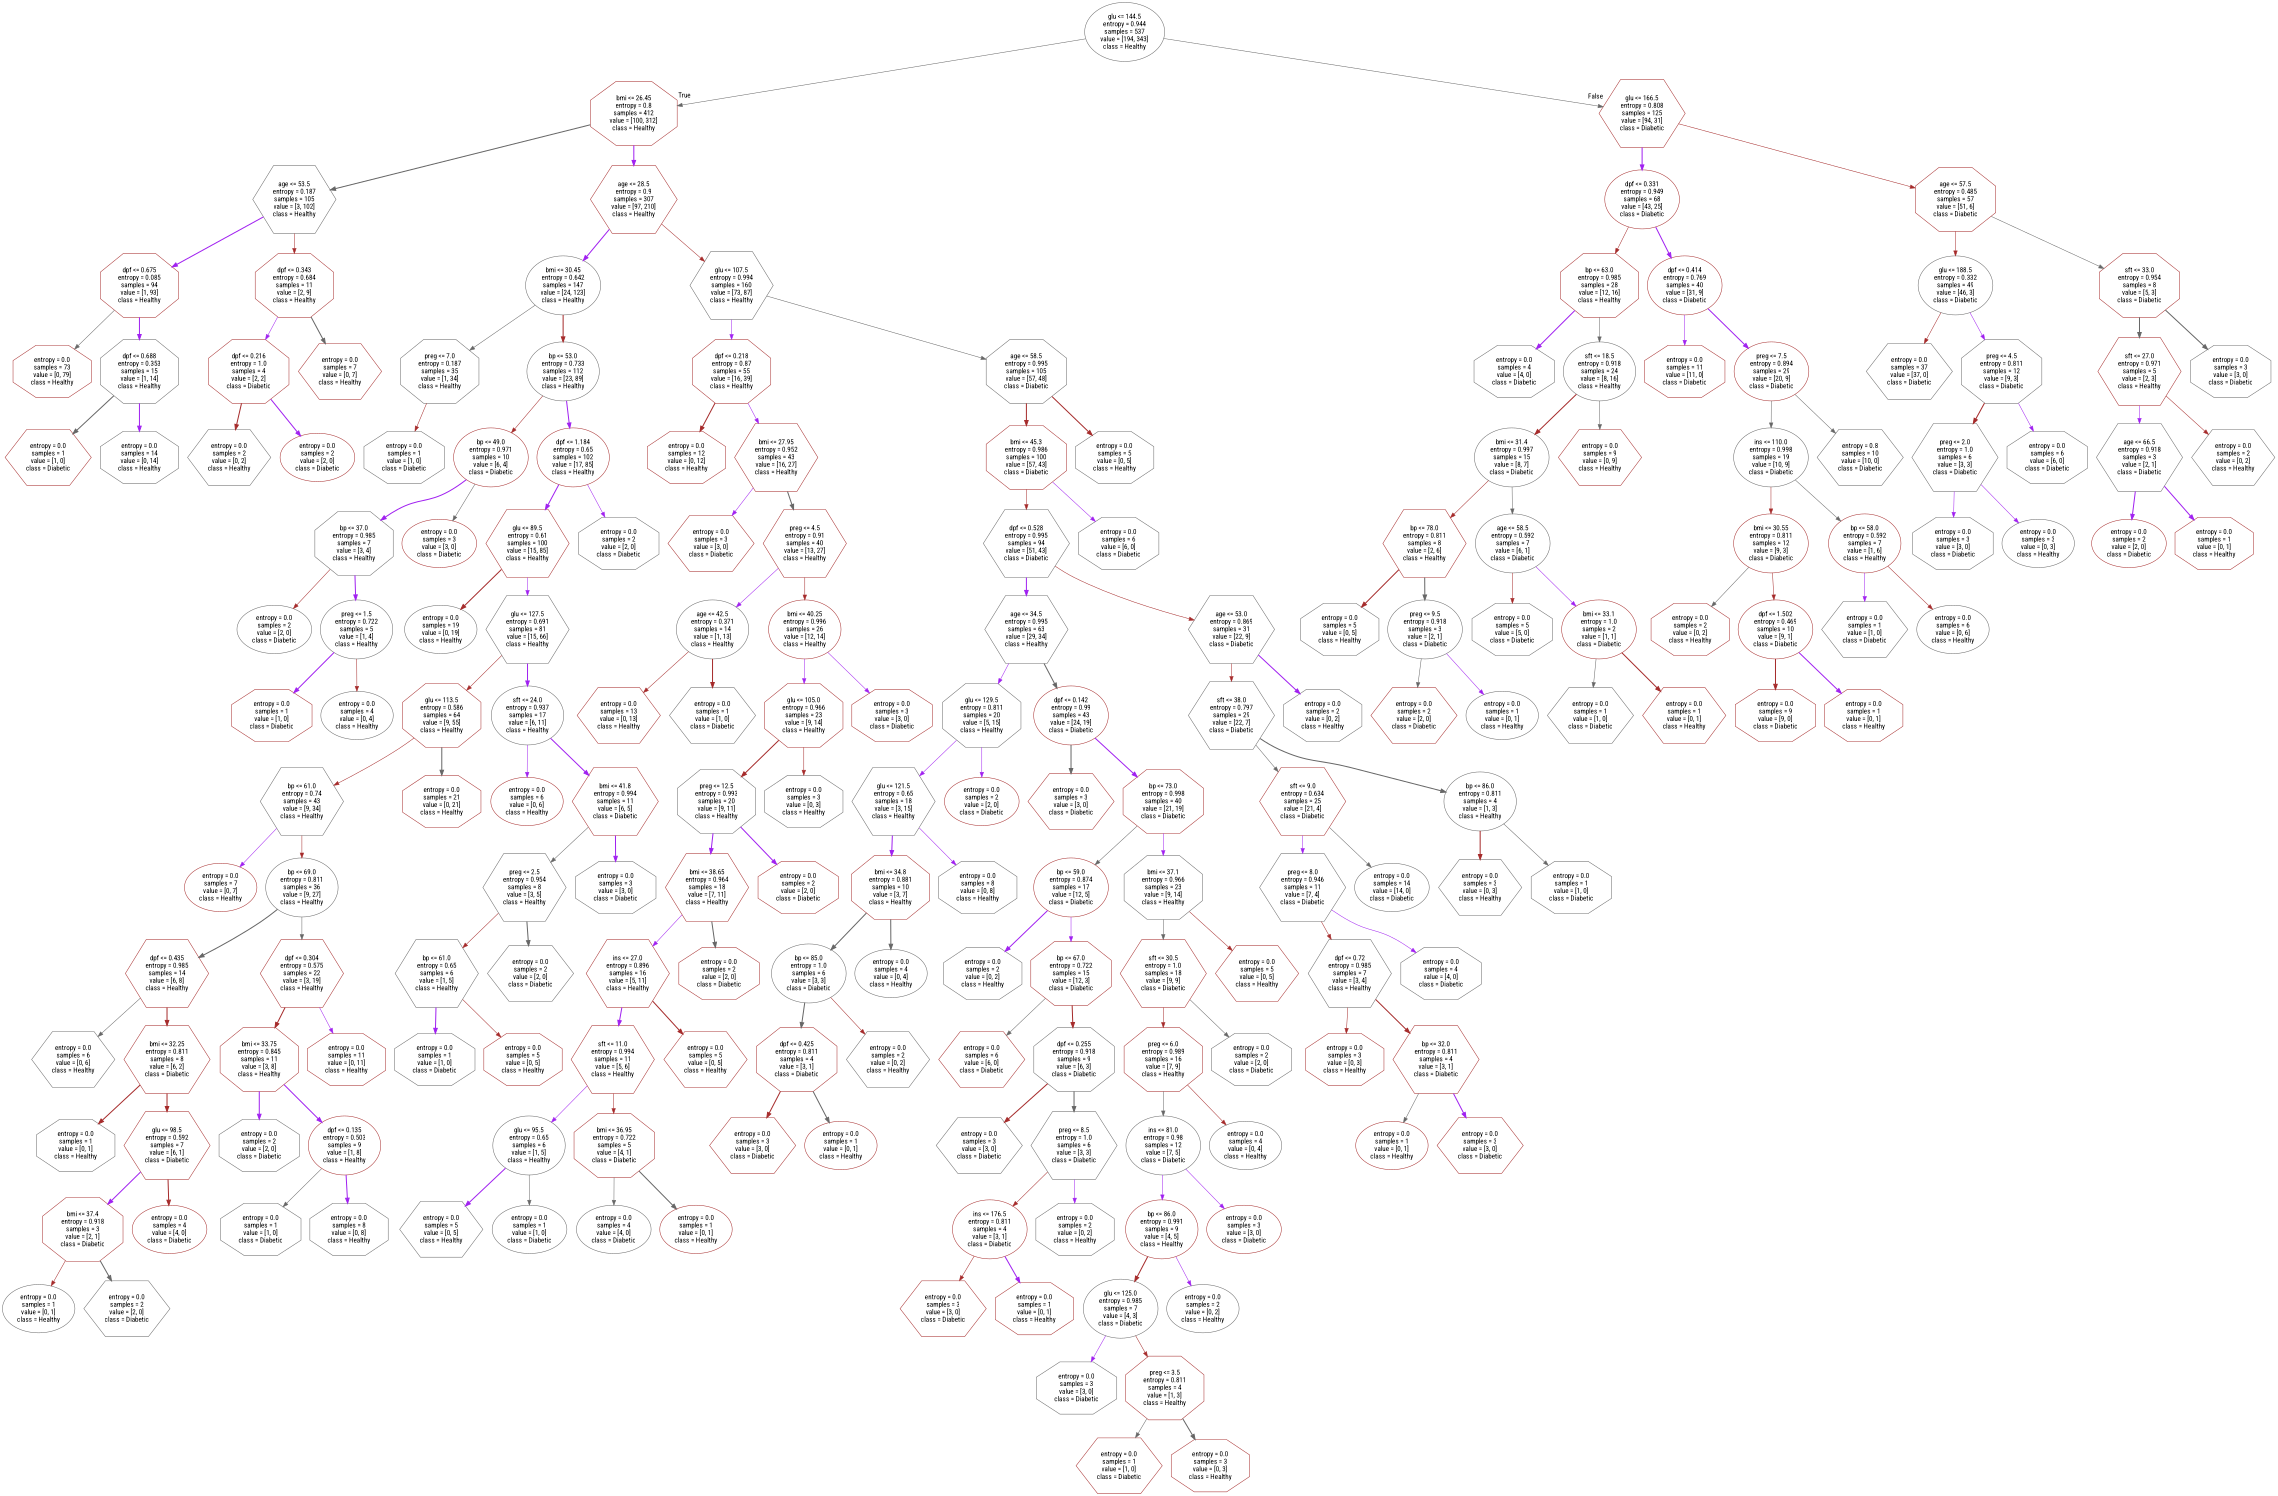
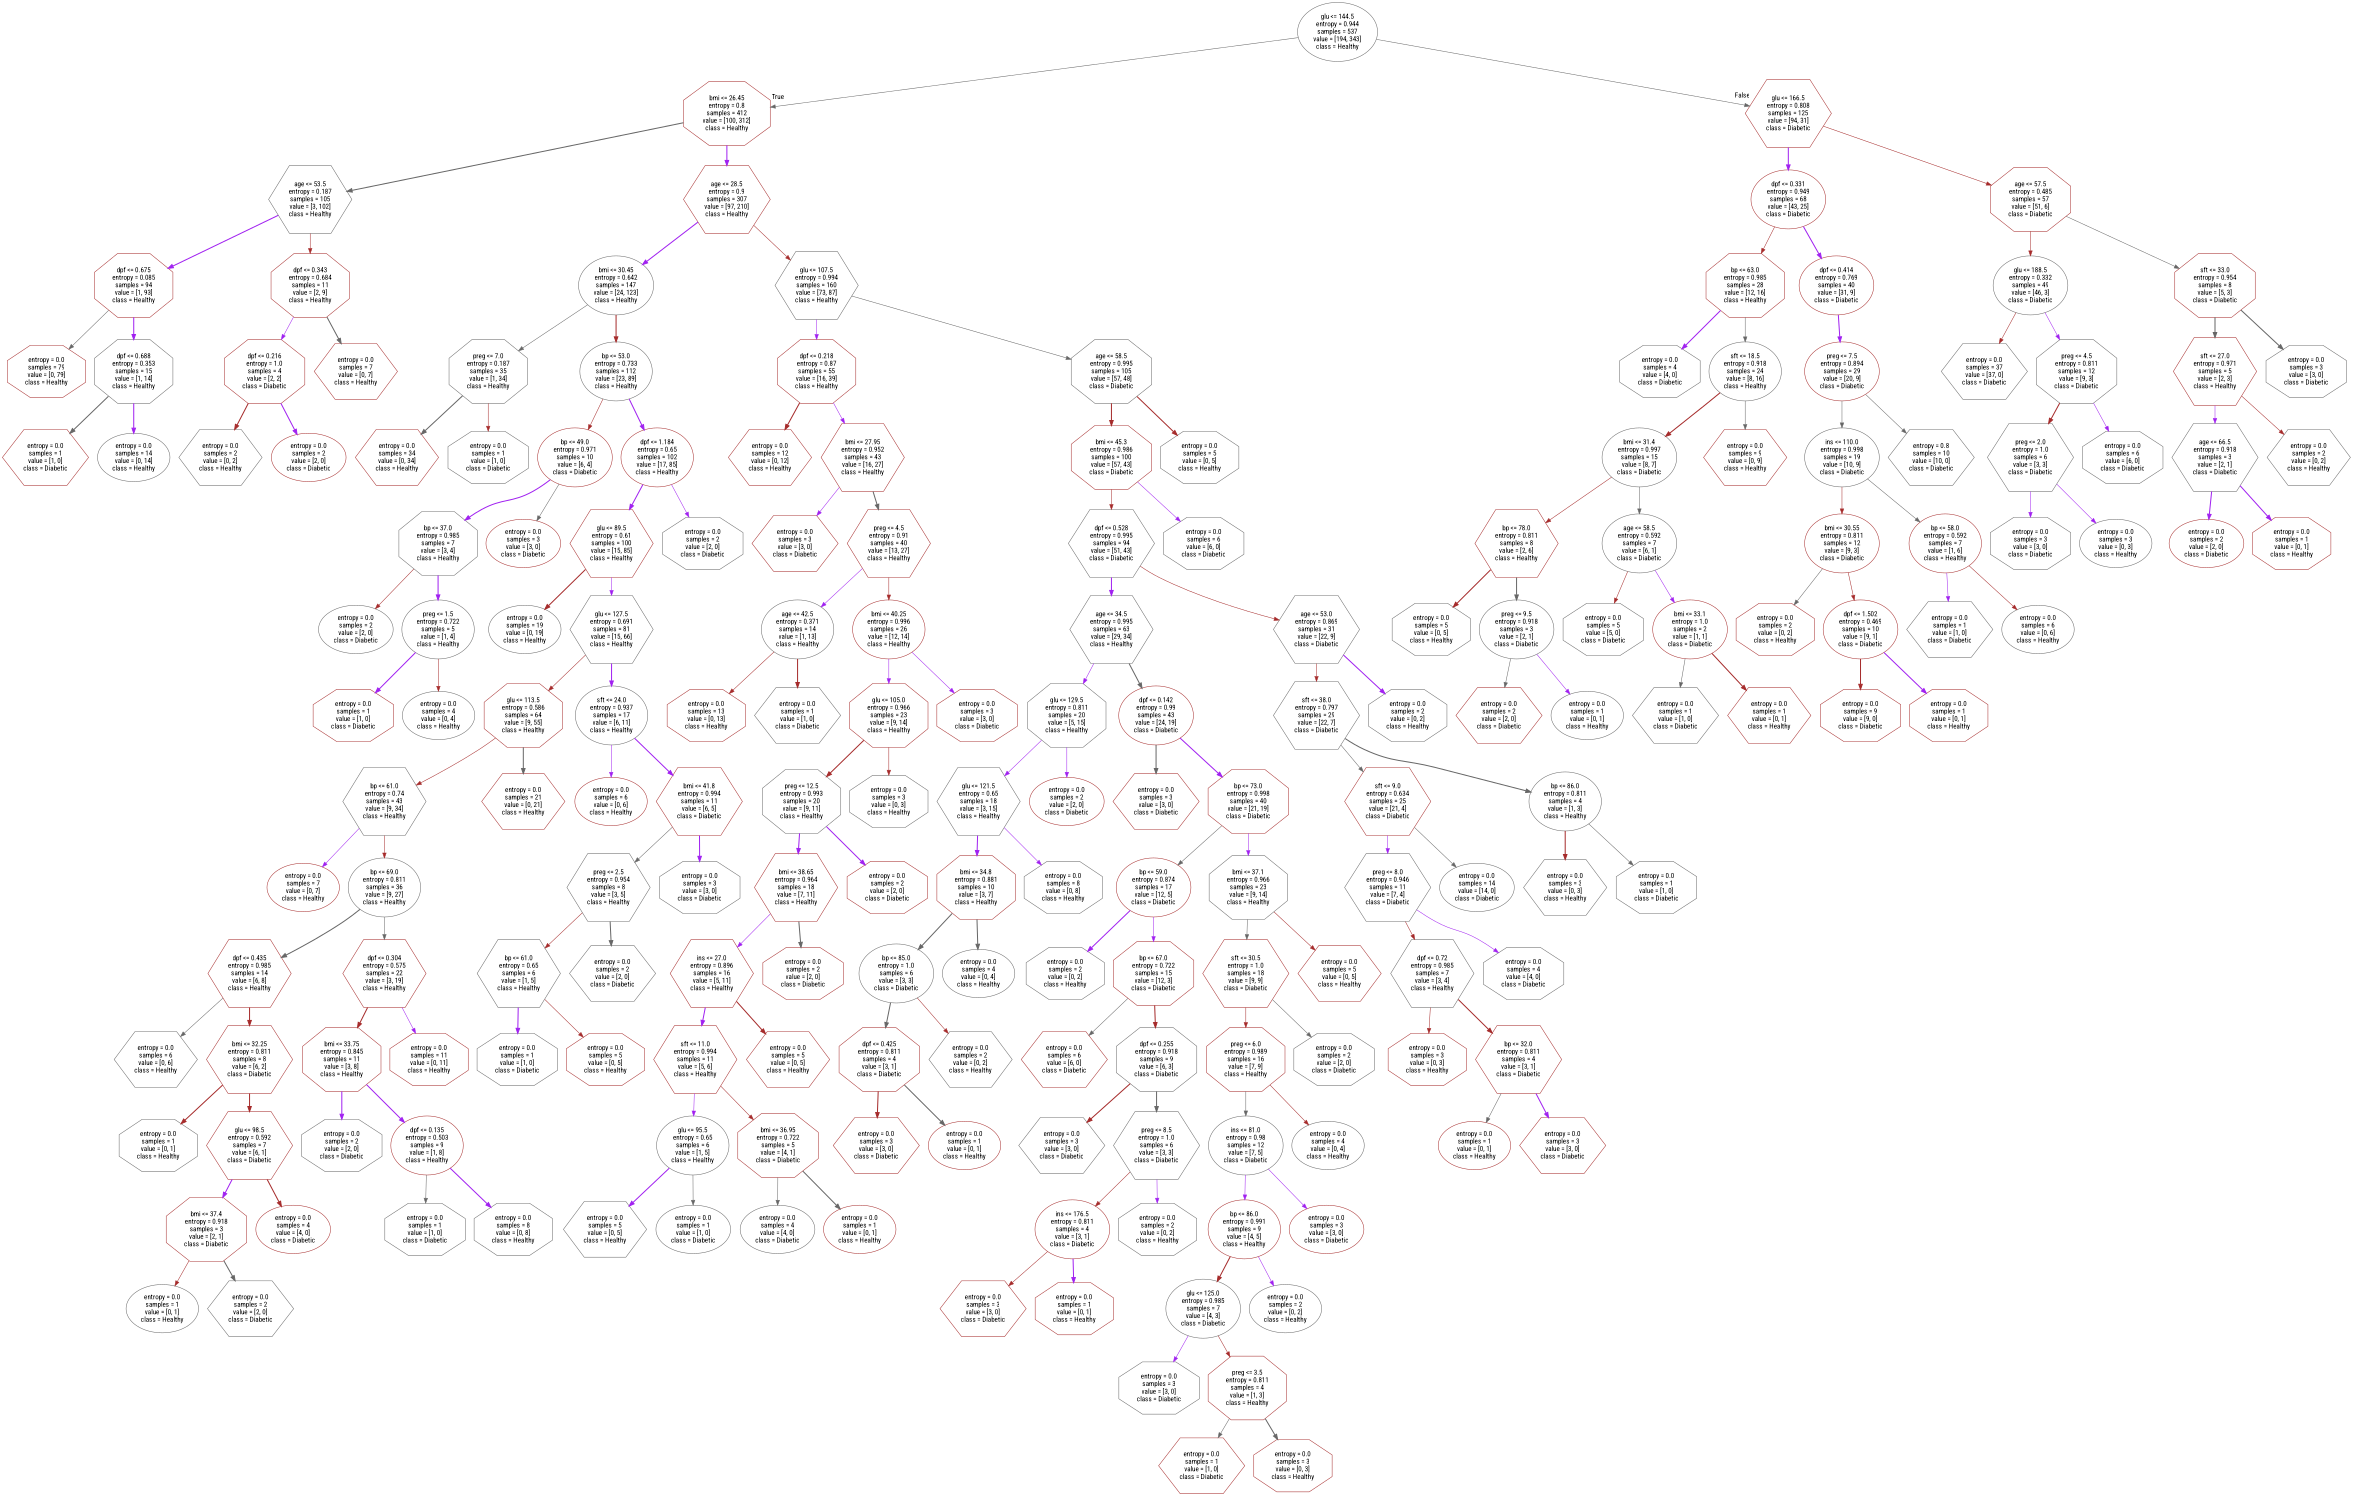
(52, 371) -> (46, 371)
(1685, 371) -> none
(139, 457) -> (134, 457)
none -> (397, 457)
(686, 457) -> (770, 457)
(619, 715) -> (706, 715)
(442, 801) -> (523, 801)
